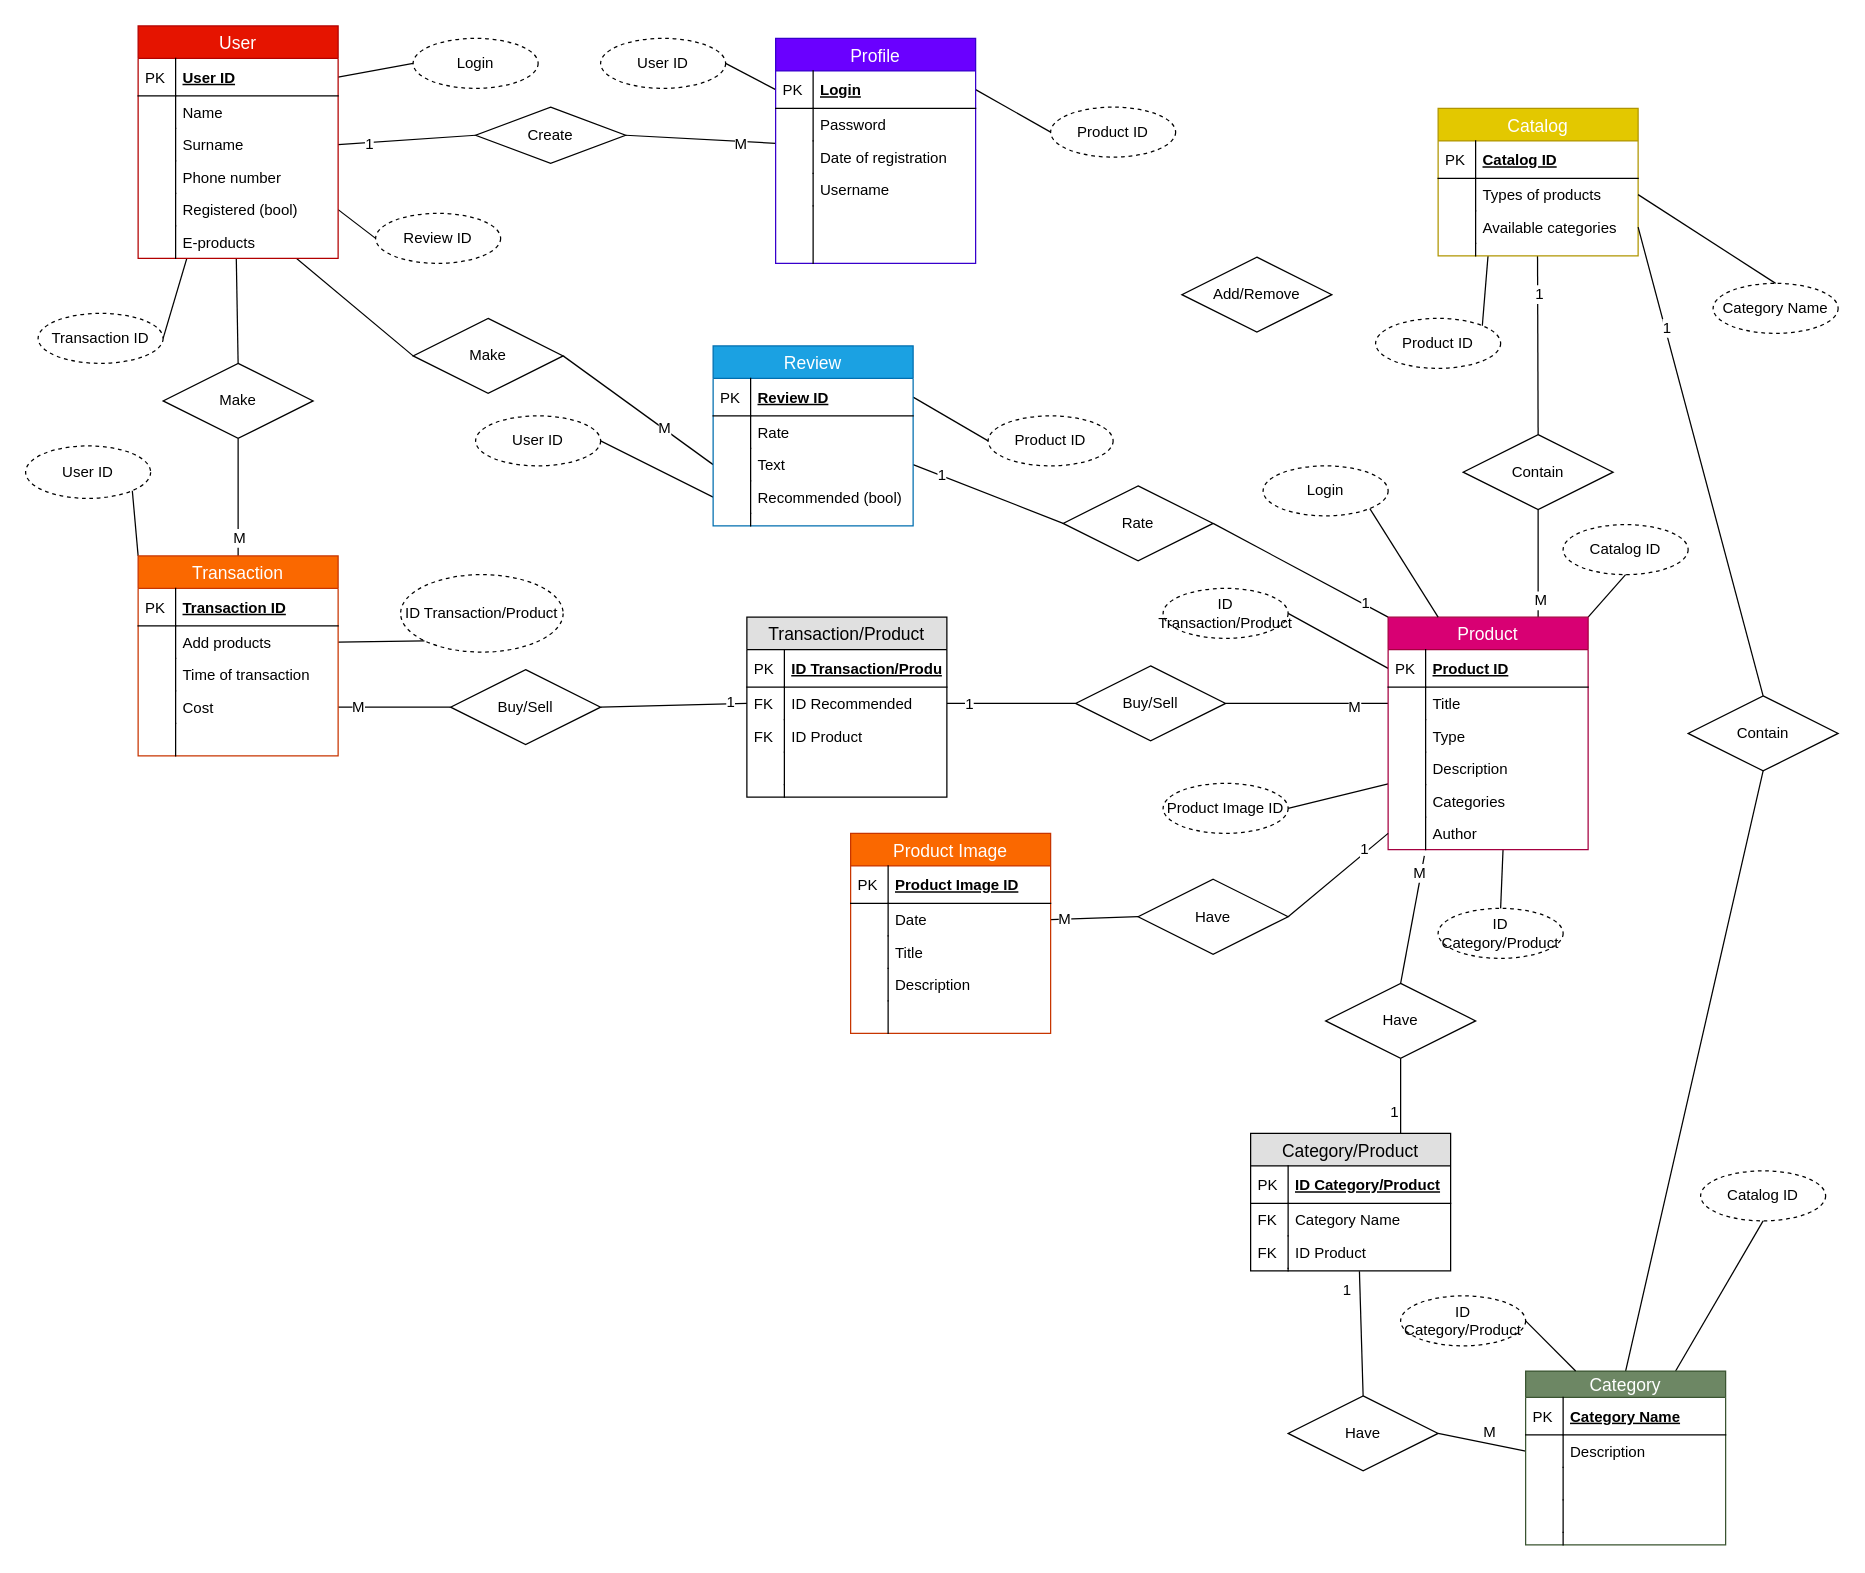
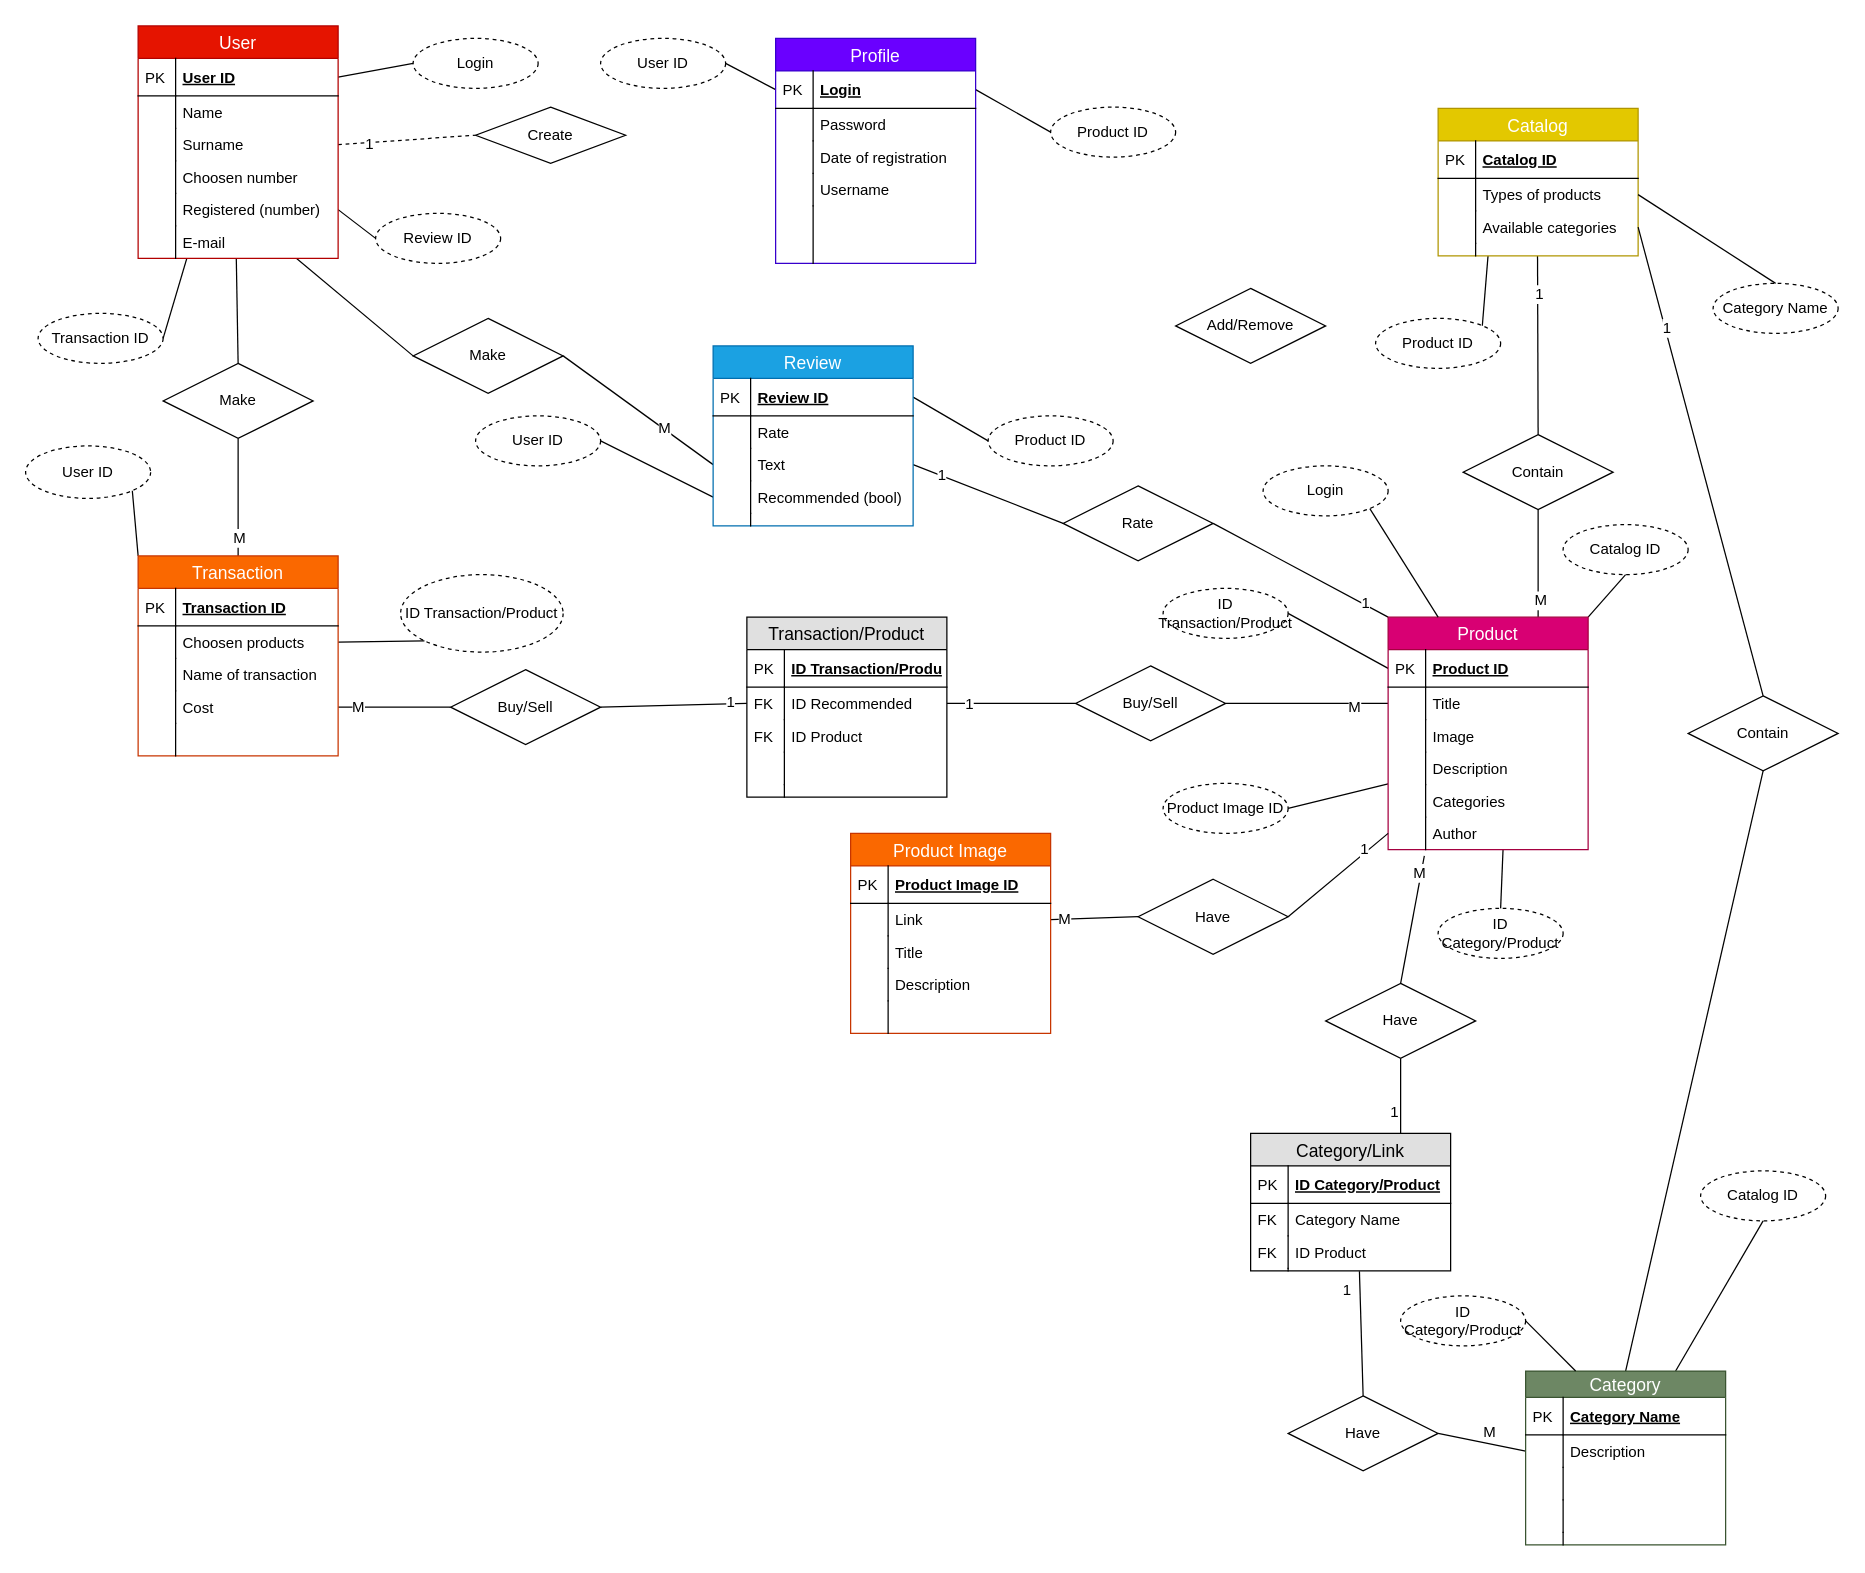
(701, 139) -> none
(407, 140) -> (407, 140)
(231, 178) -> (239, 178)
(248, 210) -> (258, 210)
(225, 243) -> (204, 243)
(1257, 294) -> (1251, 326)
(231, 643) -> (248, 643)
(255, 675) -> (256, 675)
(1449, 736) -> (1454, 736)
(912, 920) -> (910, 920)
(1350, 1150) -> (1350, 1150)
